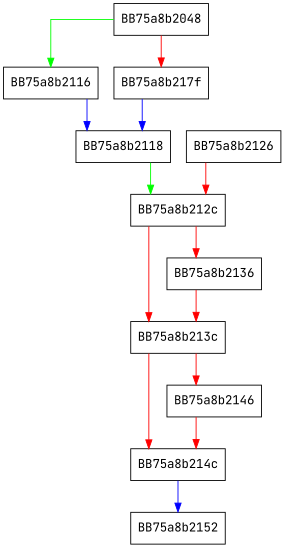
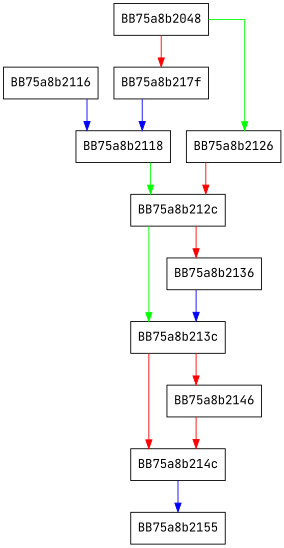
(63, 19) -> (245, 52)
(149, 269) -> (149, 269)
(196, 301) -> (196, 301)
(178, 528) -> (178, 528)
